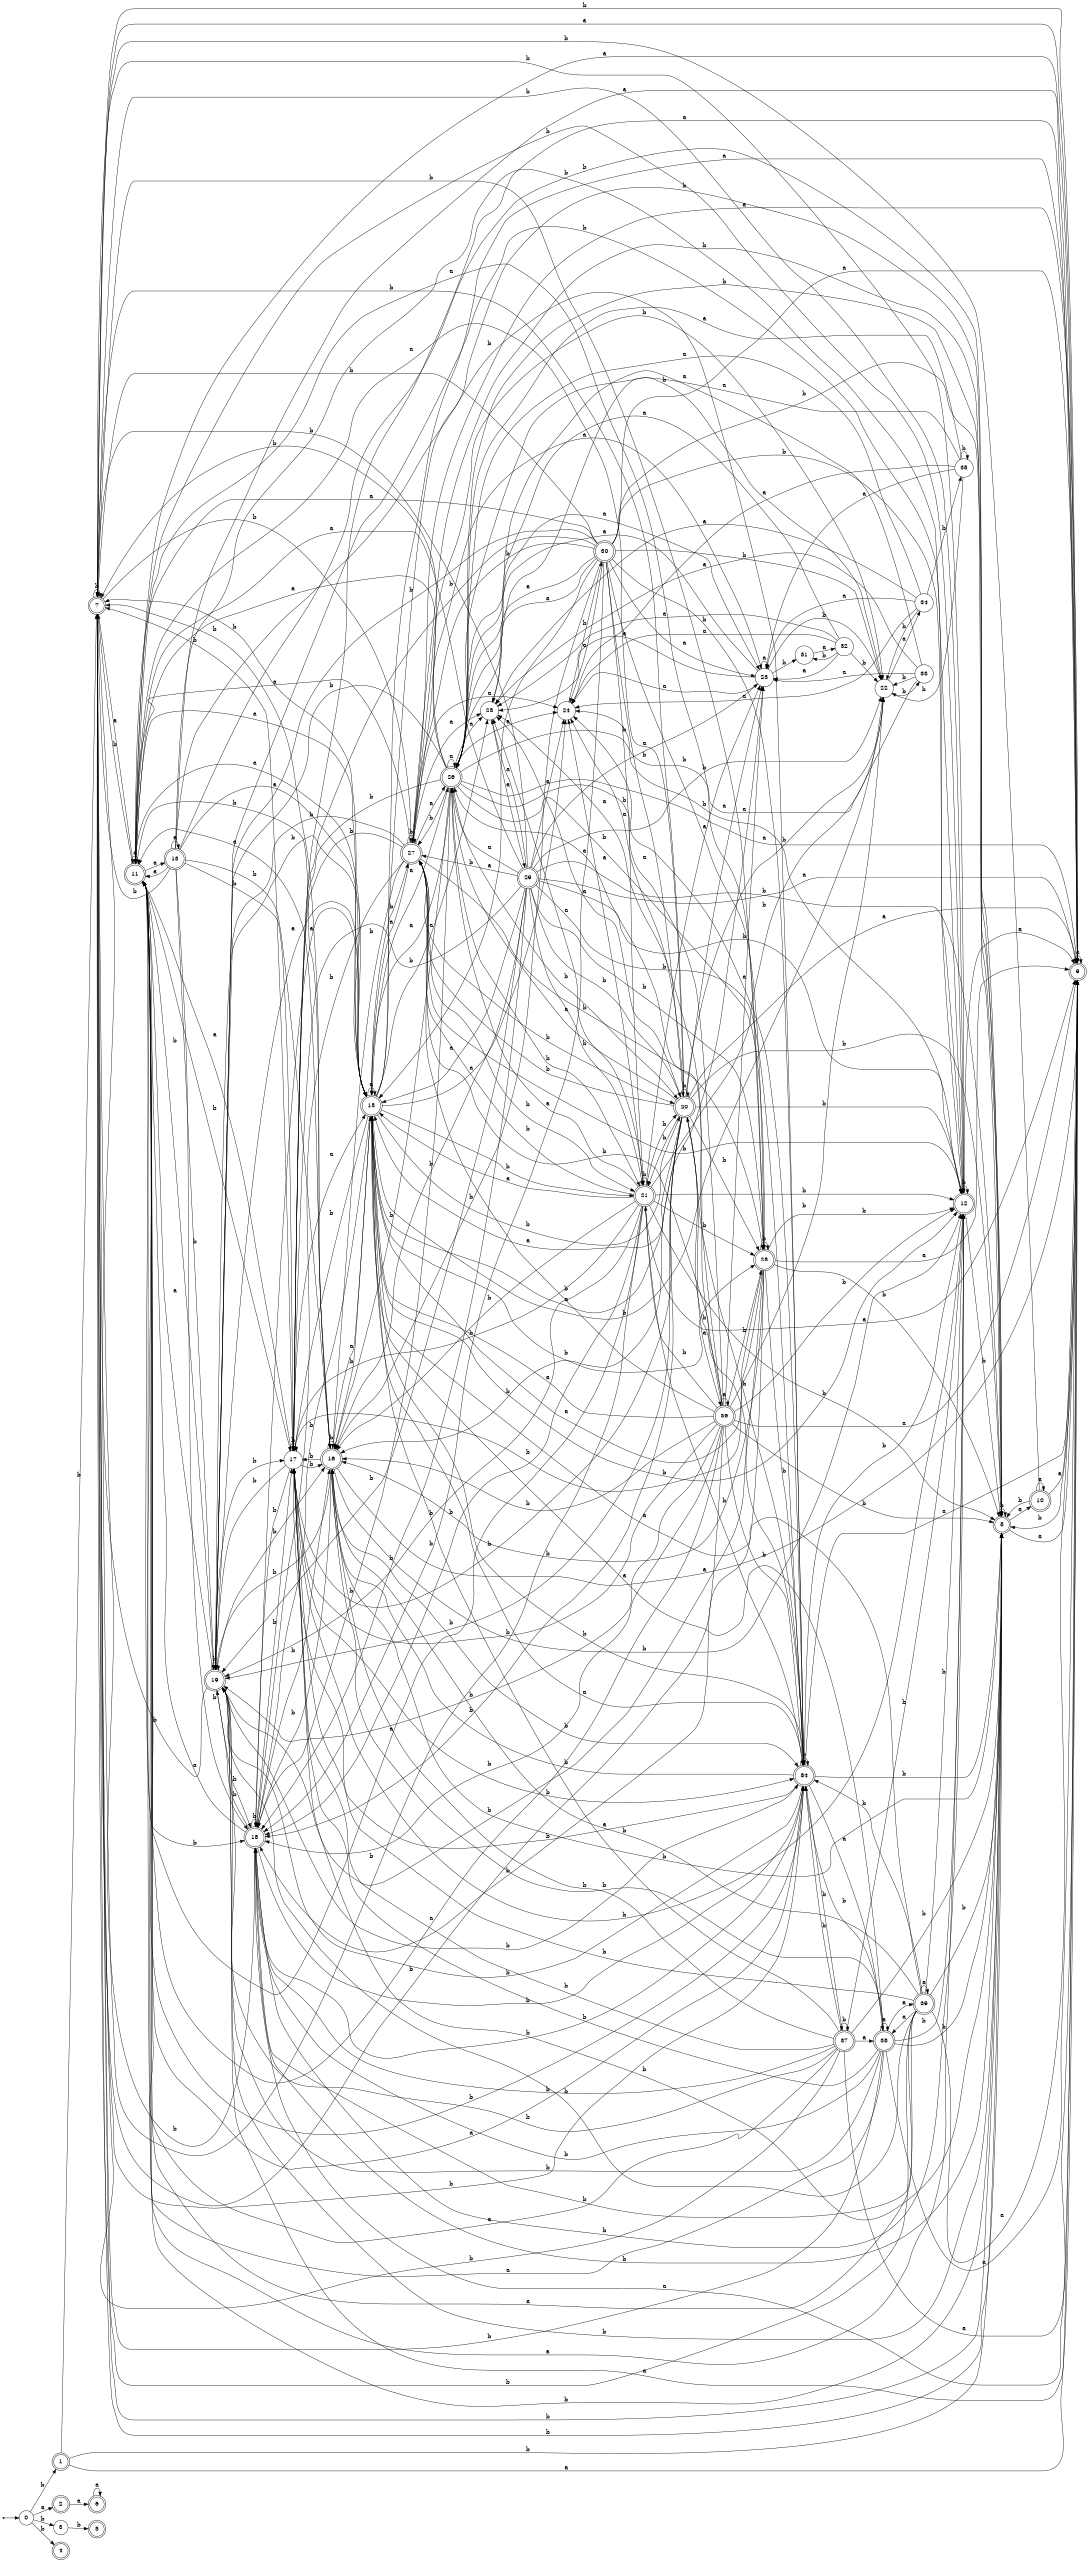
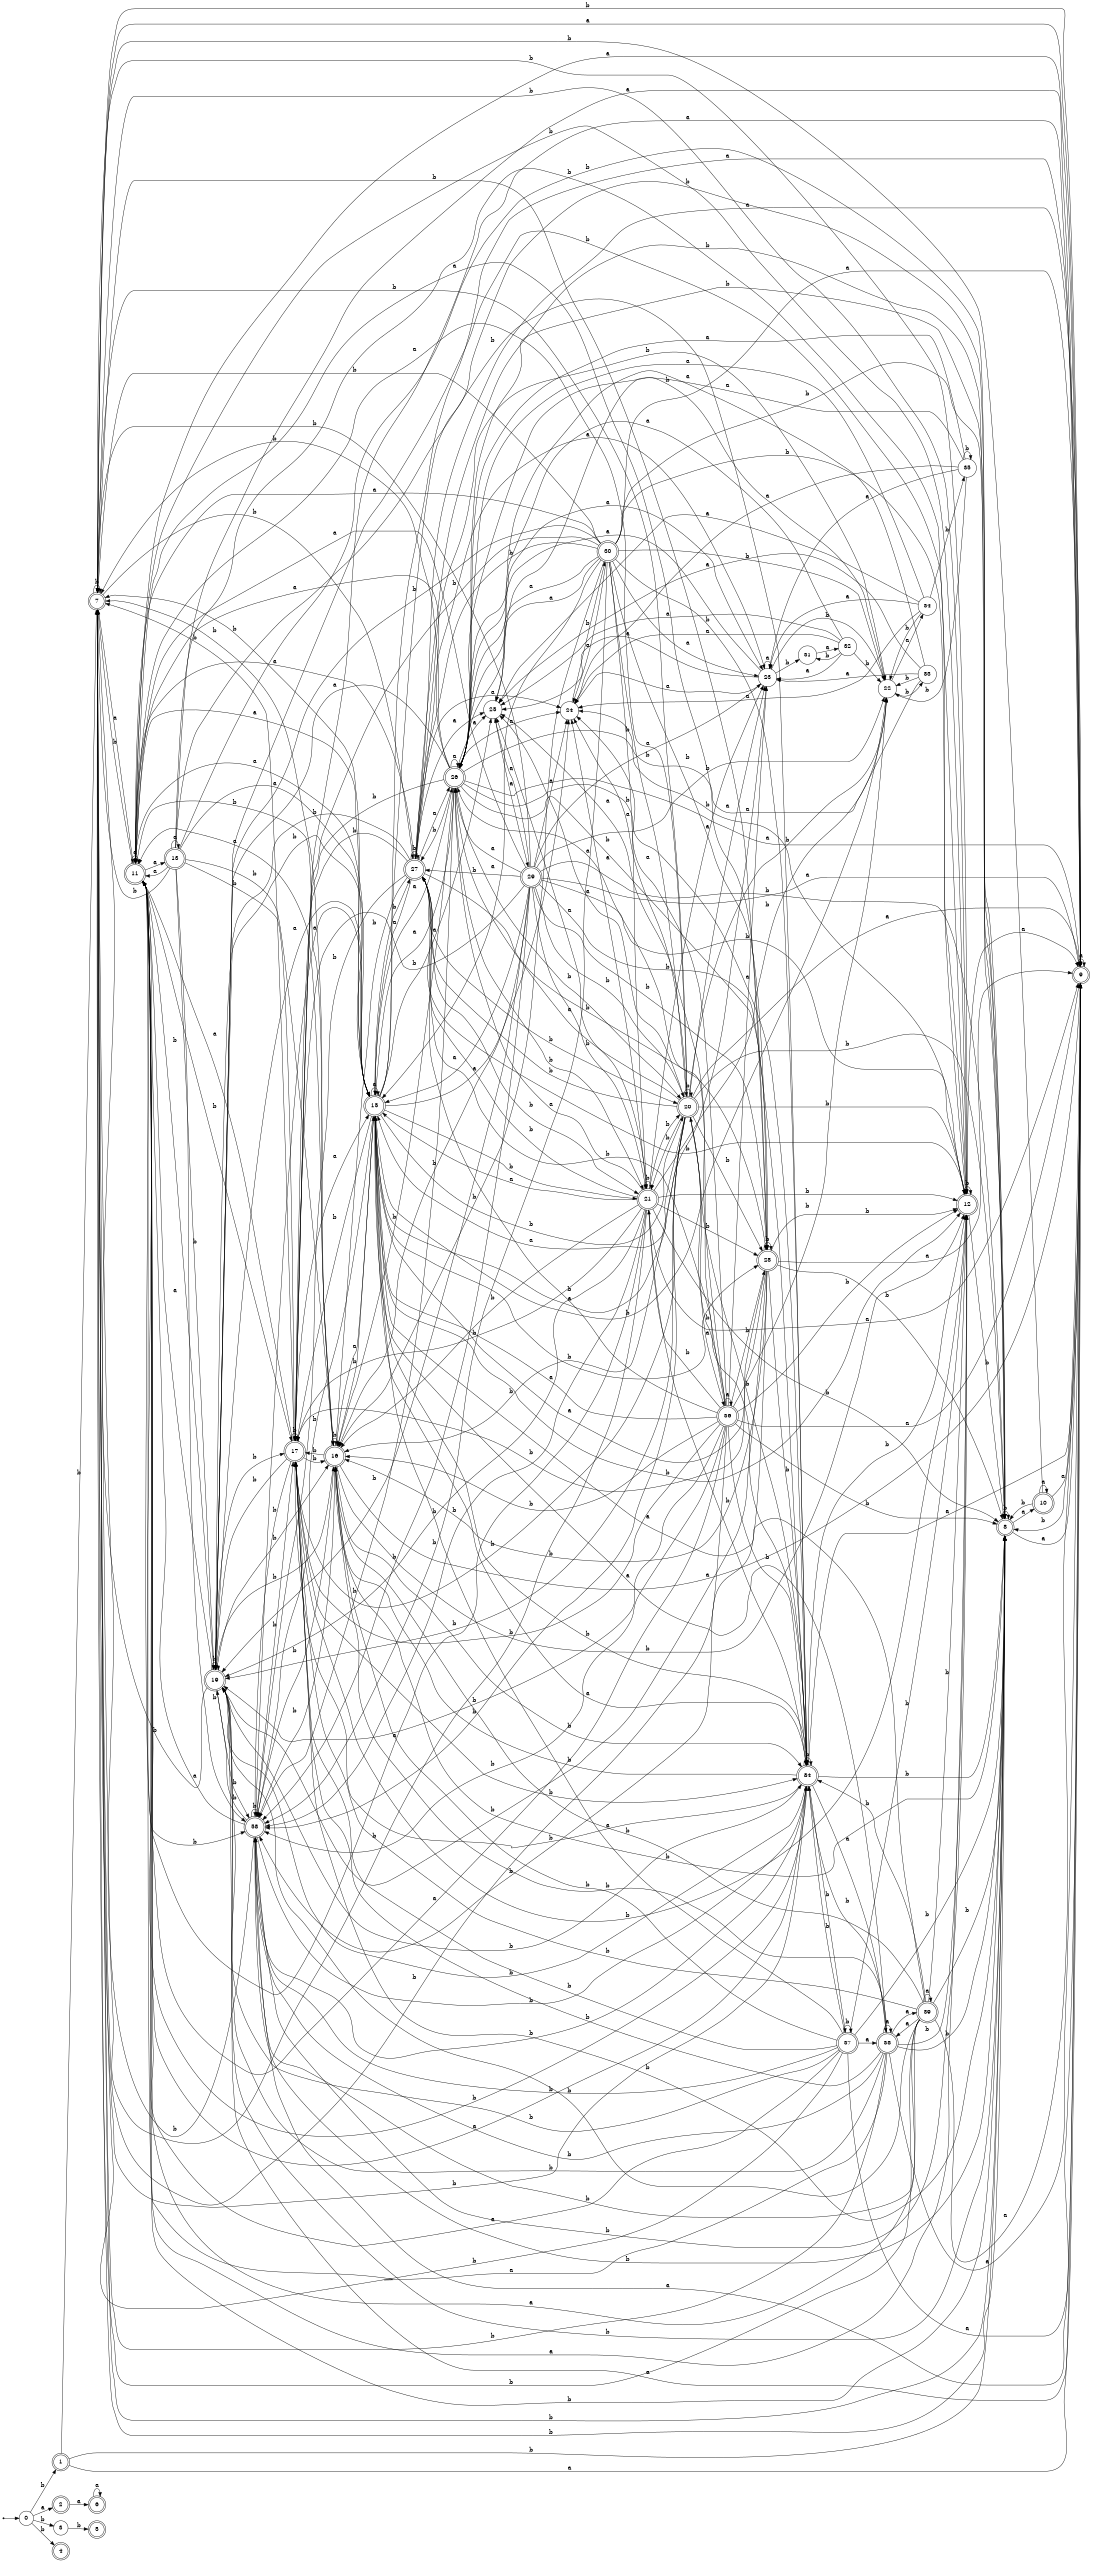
(331, 686) -> (335, 685)
(293, 1460) -> (295, 1451)
(255, 1838) -> (255, 1827)
